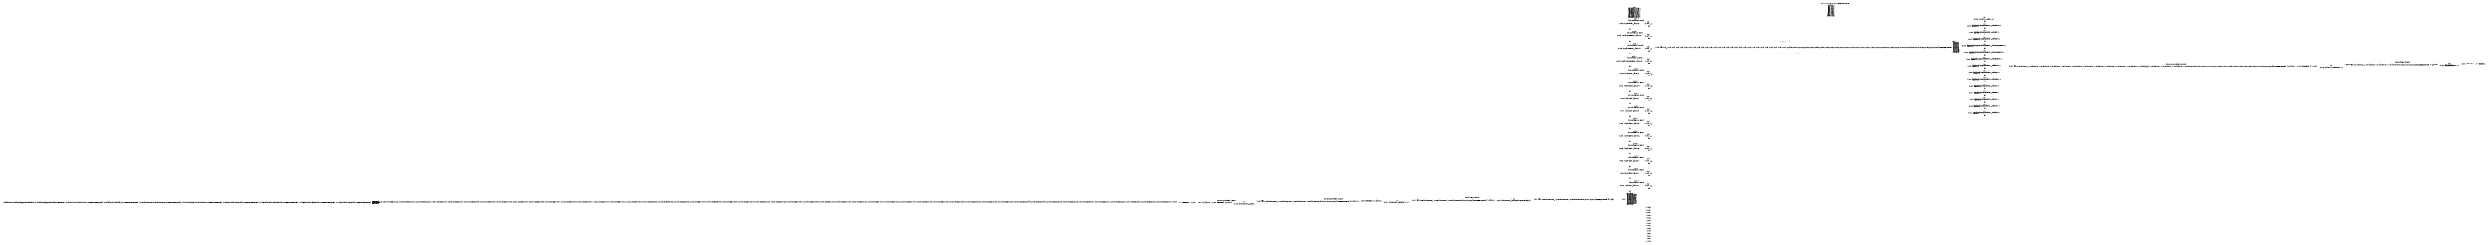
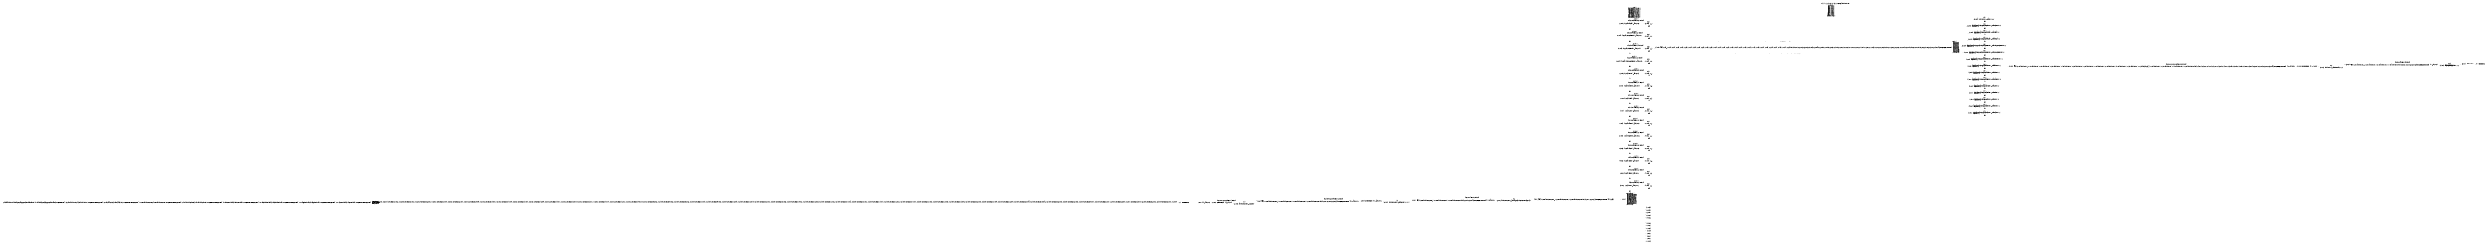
(1193, 203) -> none
(1649, 221) -> none
